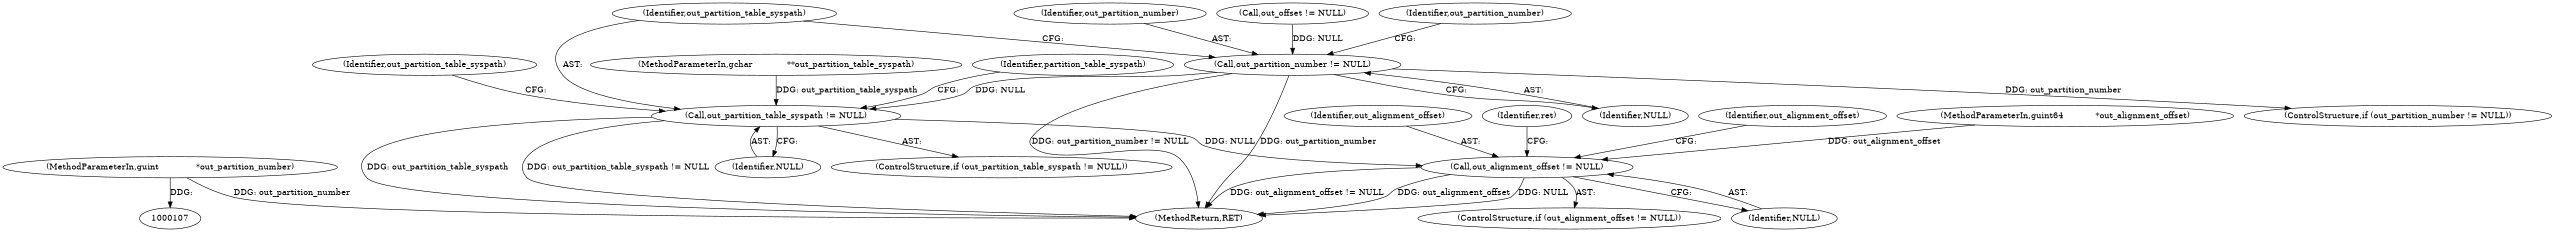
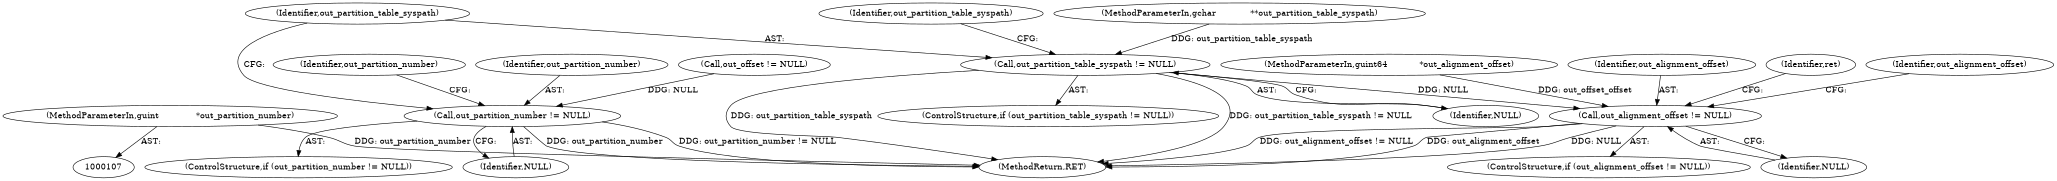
(1073, 65) -> none
(1044, 77) -> none
(2063, 90) -> (317, 142)
(1884, 142) -> (1585, 90)
(183, 193) -> (153, 142)
